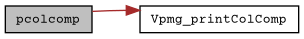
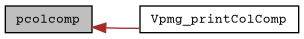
(109, 11) -> (123, 28)
